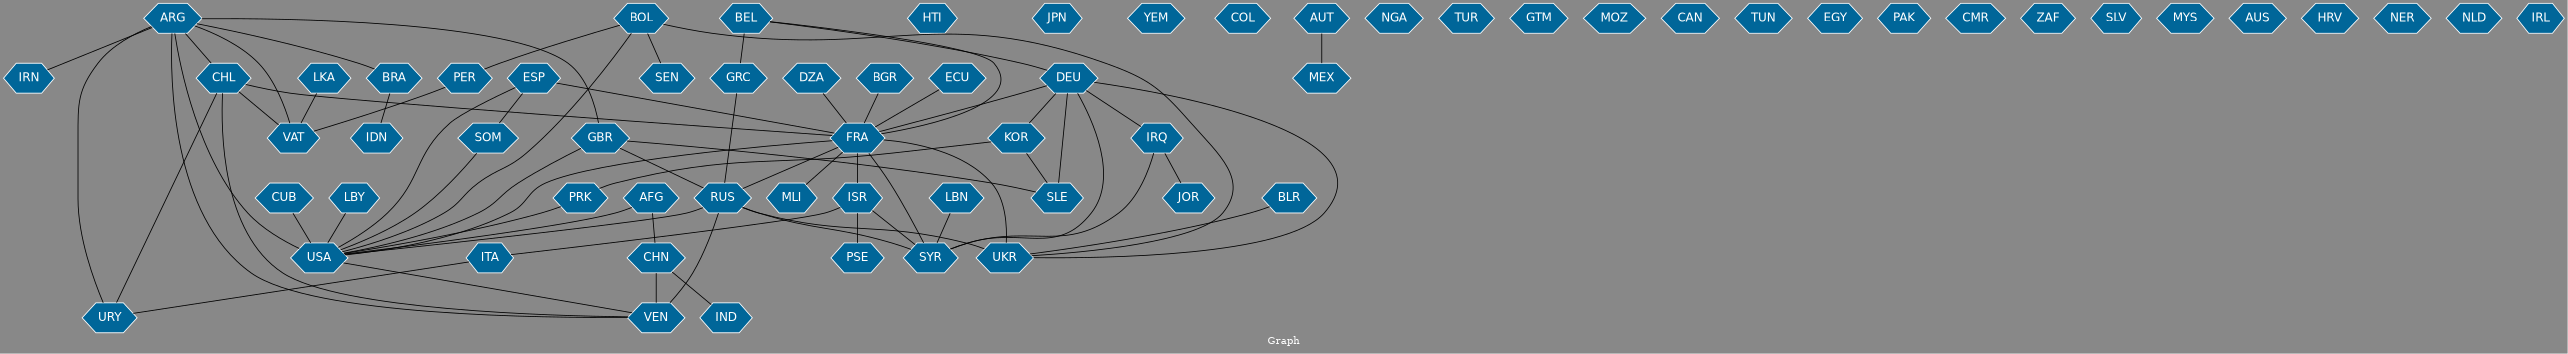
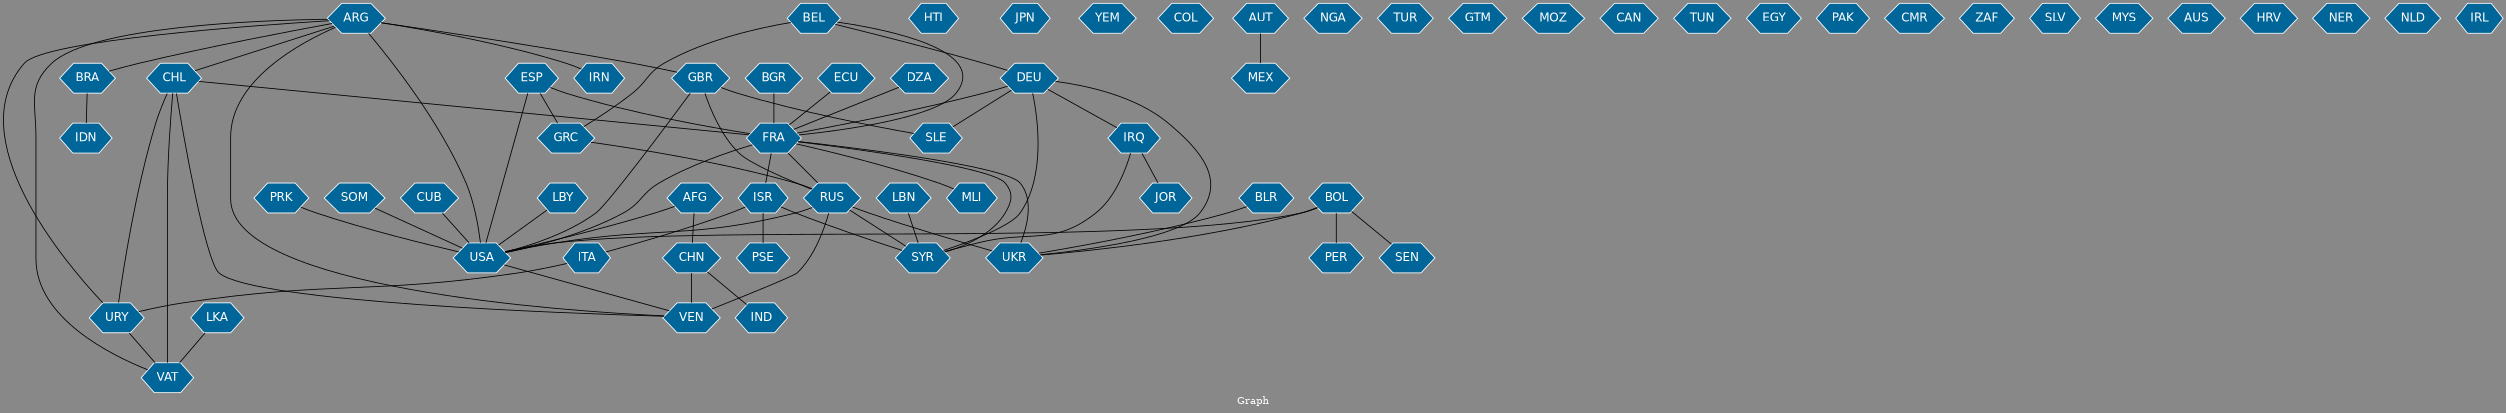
(512, 107) -> (549, 108)
(377, 111) -> (142, 348)
(1016, 138) -> none
